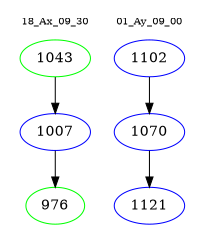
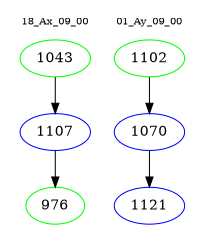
(55, 22) -> (55, 22)
(149, 58) -> (149, 58)
(55, 132) -> (55, 132)
